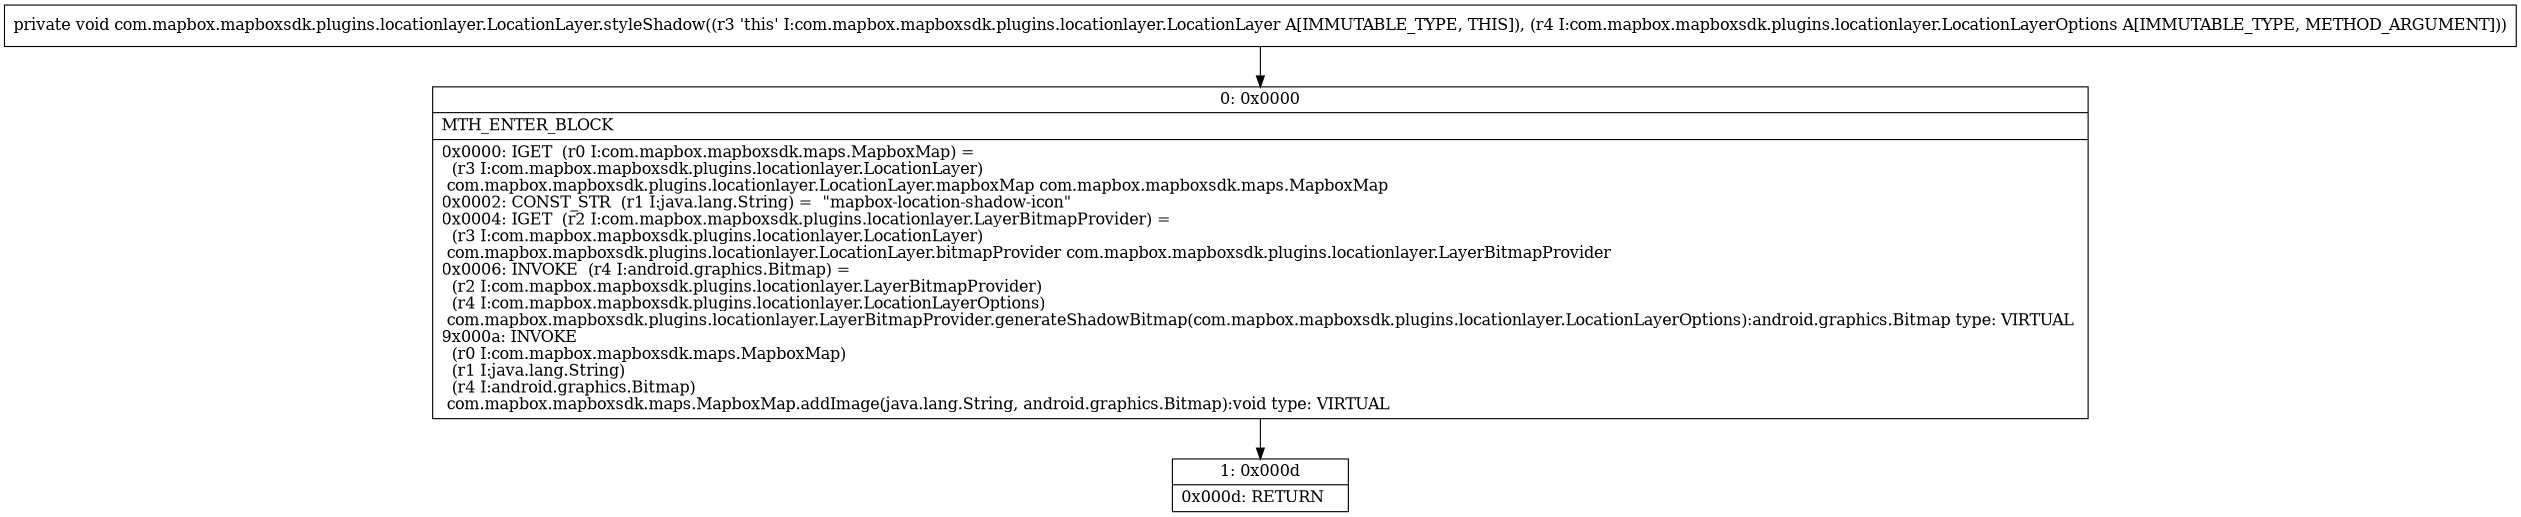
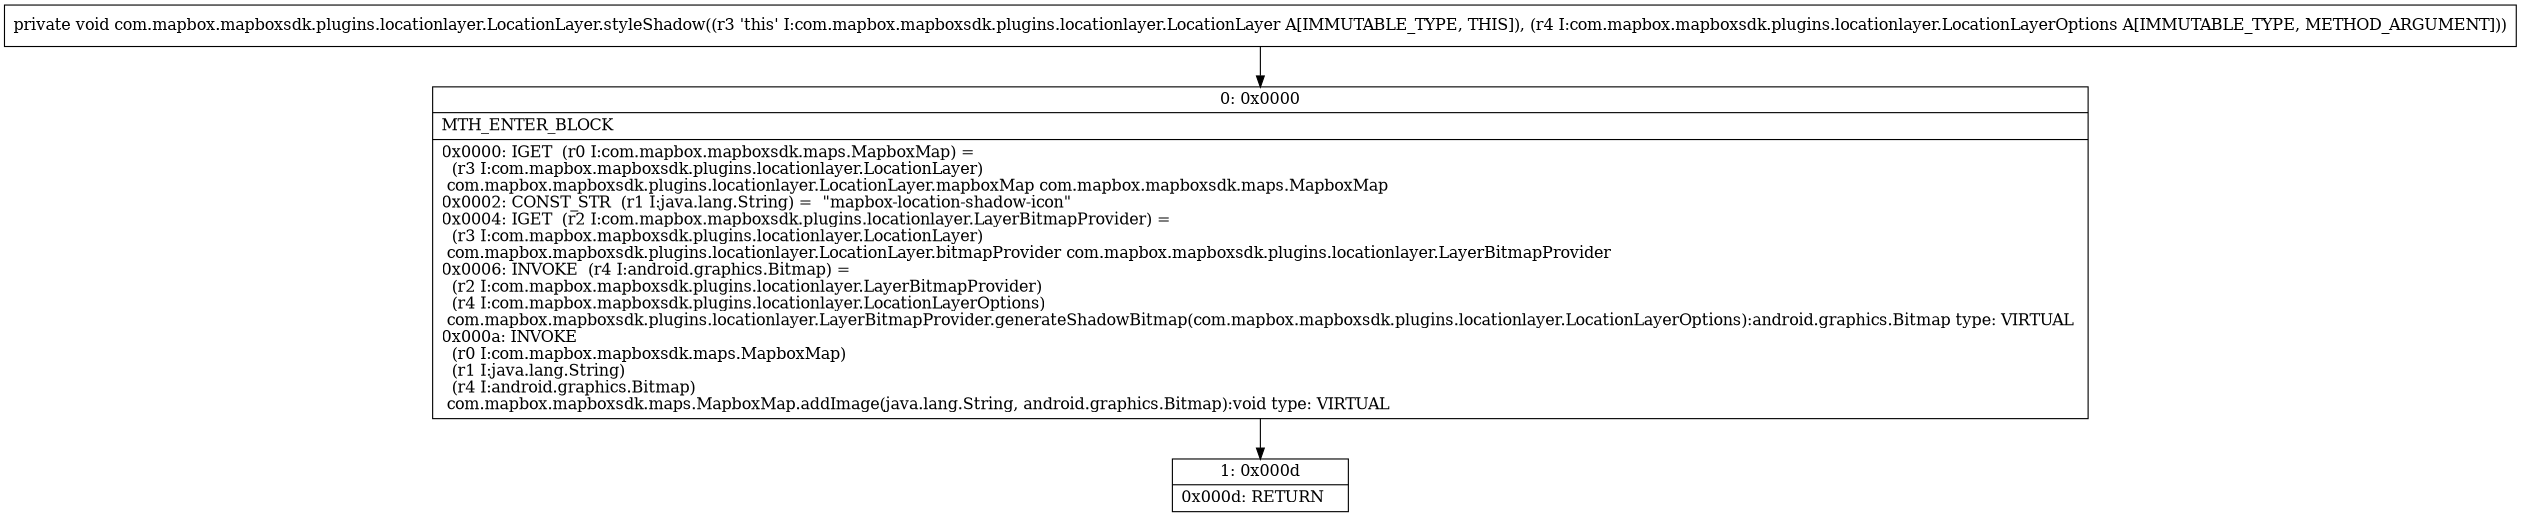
(514, 337) -> (514, 337)
